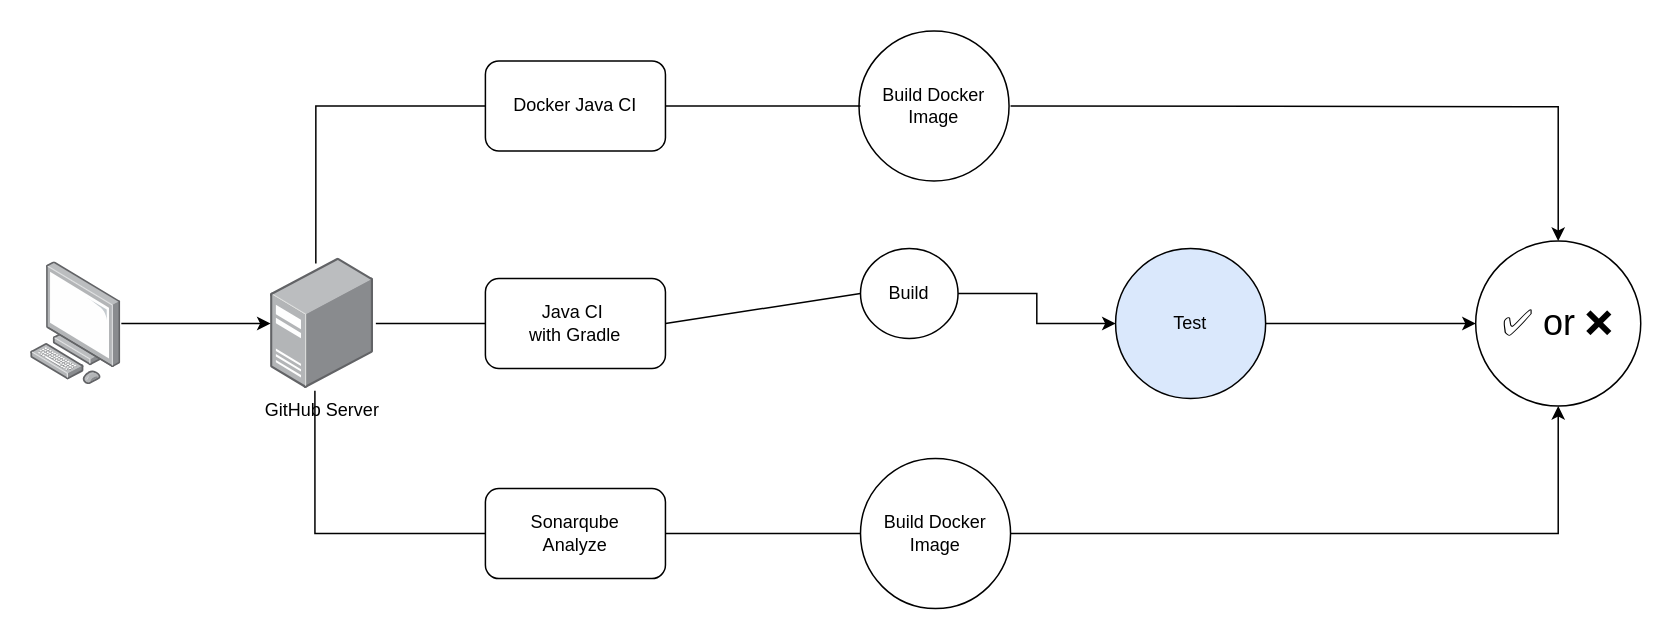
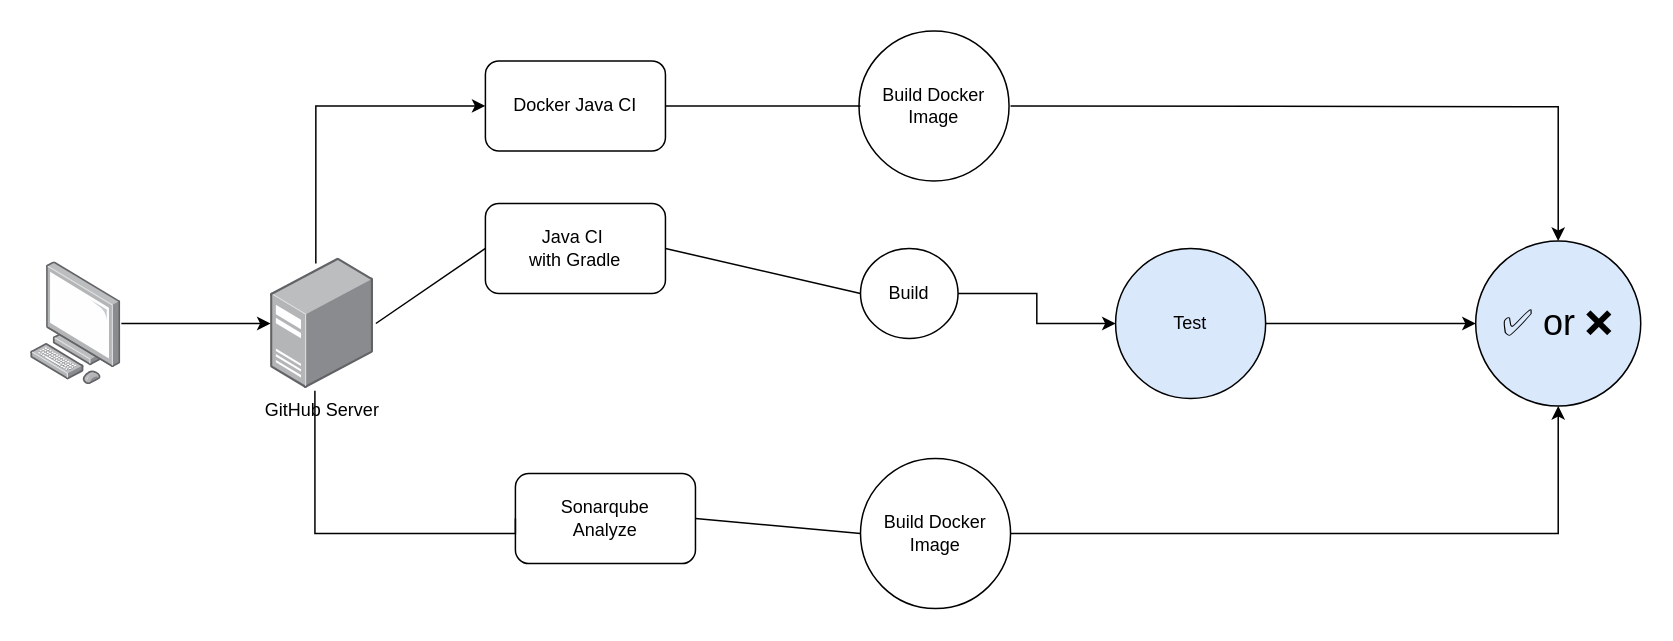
(477, 106) -> (474, 106)
(575, 323) -> (575, 248)
(1558, 323) -> (1558, 323)
(575, 533) -> (605, 518)
